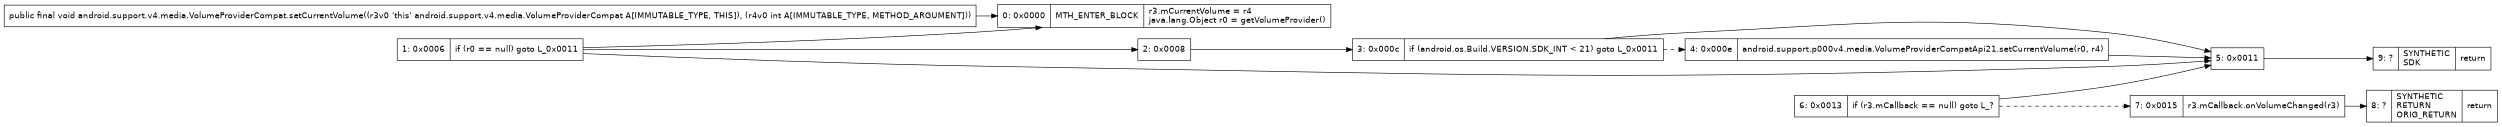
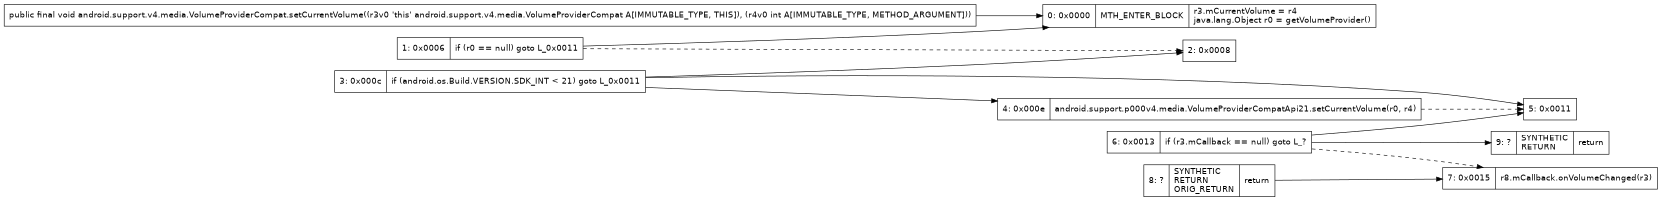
(857, 50) -> (880, 50)
(1269, 50) -> (911, 68)
(1671, 50) -> (819, 94)
(2157, 57) -> (1469, 109)
(2315, 59) -> (1398, 143)
(2412, 63) -> (1539, 147)
(1394, 73) -> none
(2264, 106) -> (1577, 178)
(2353, 106) -> (1356, 180)
